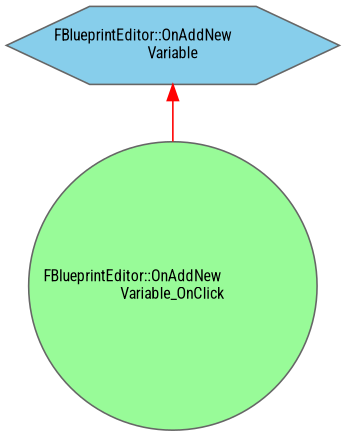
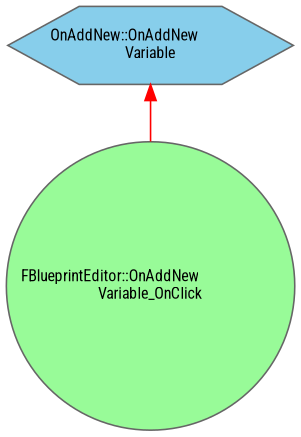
(173, 45) -> (151, 45)
